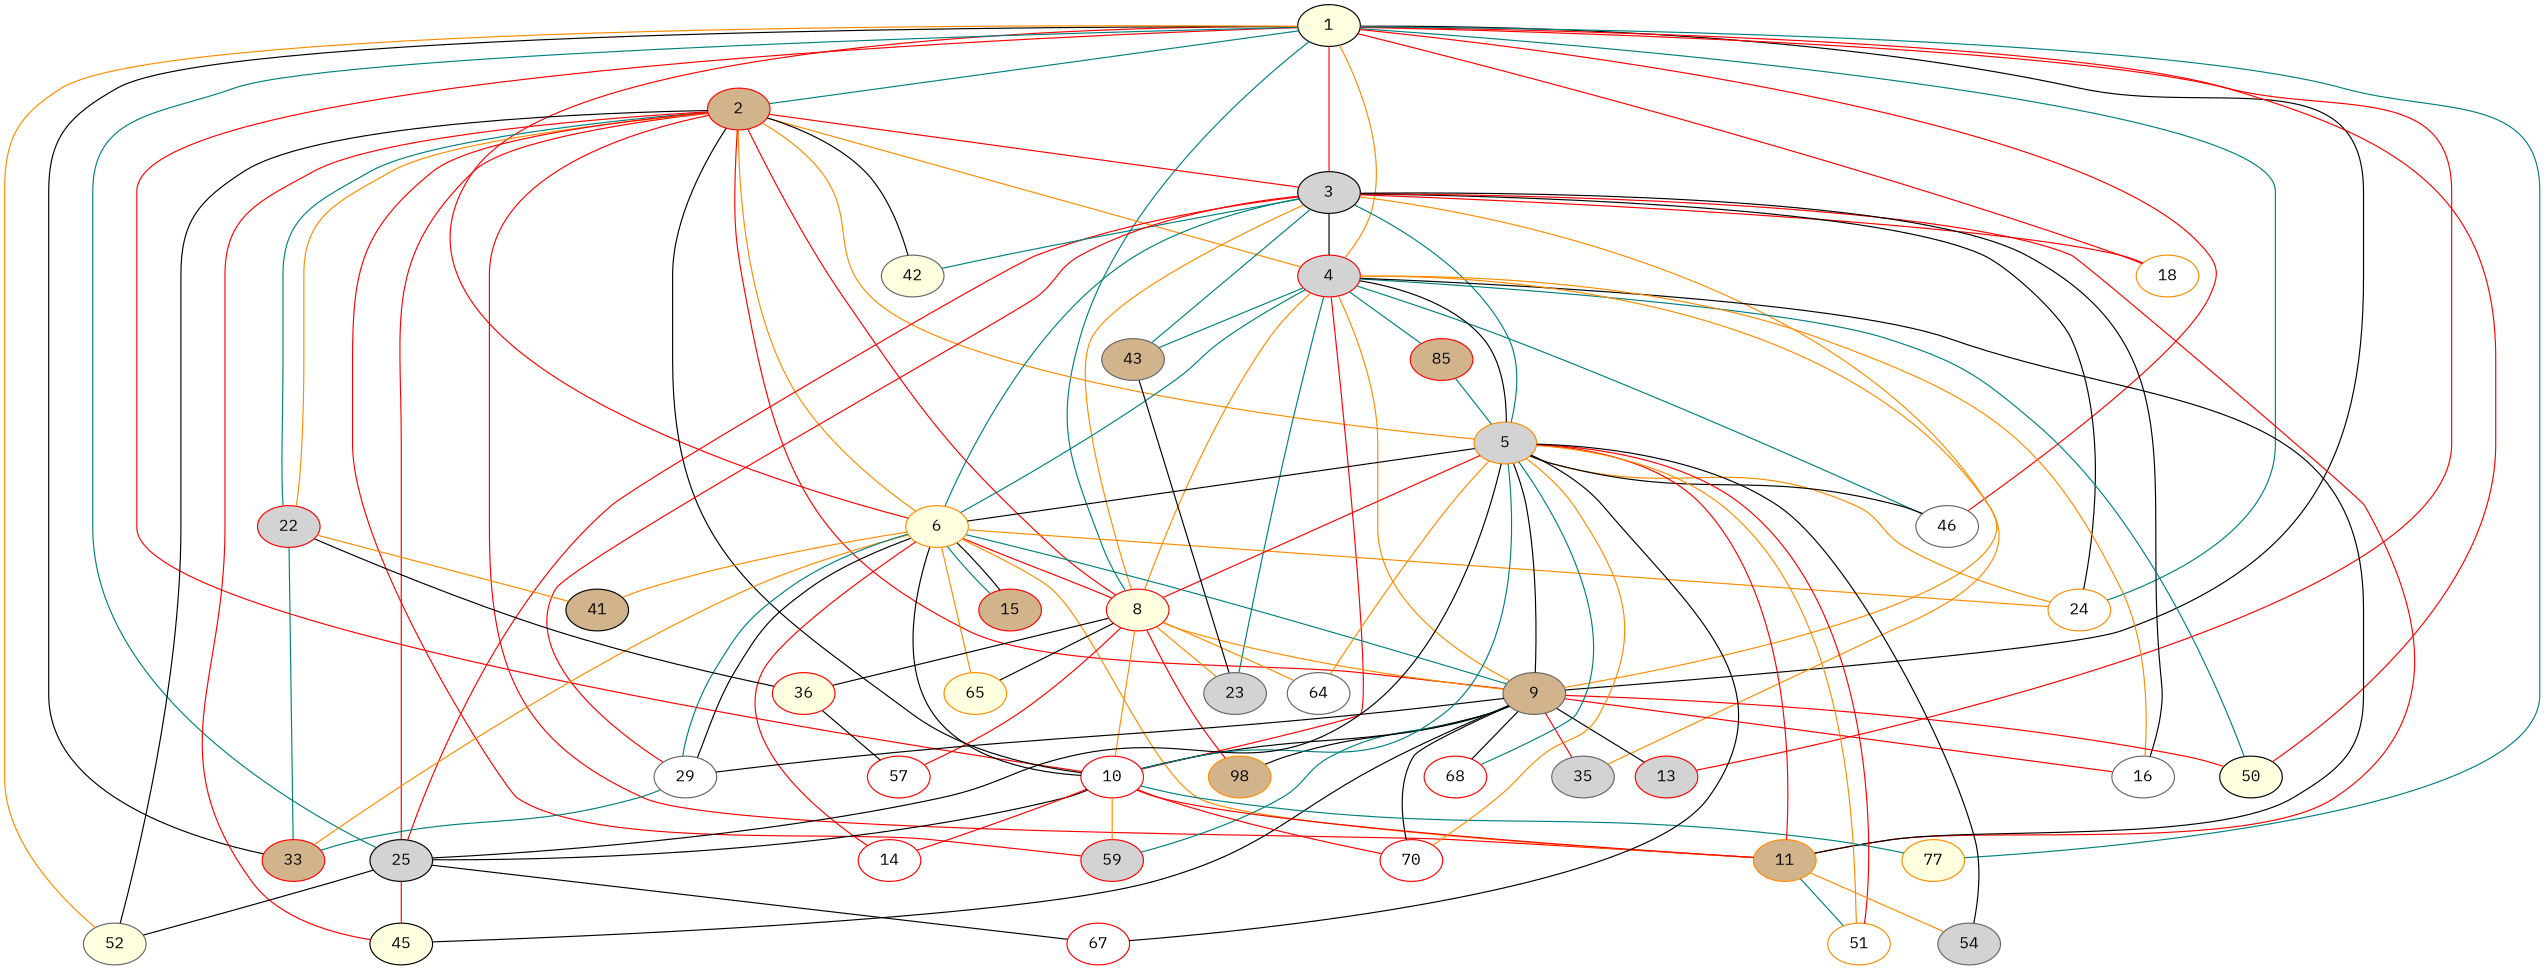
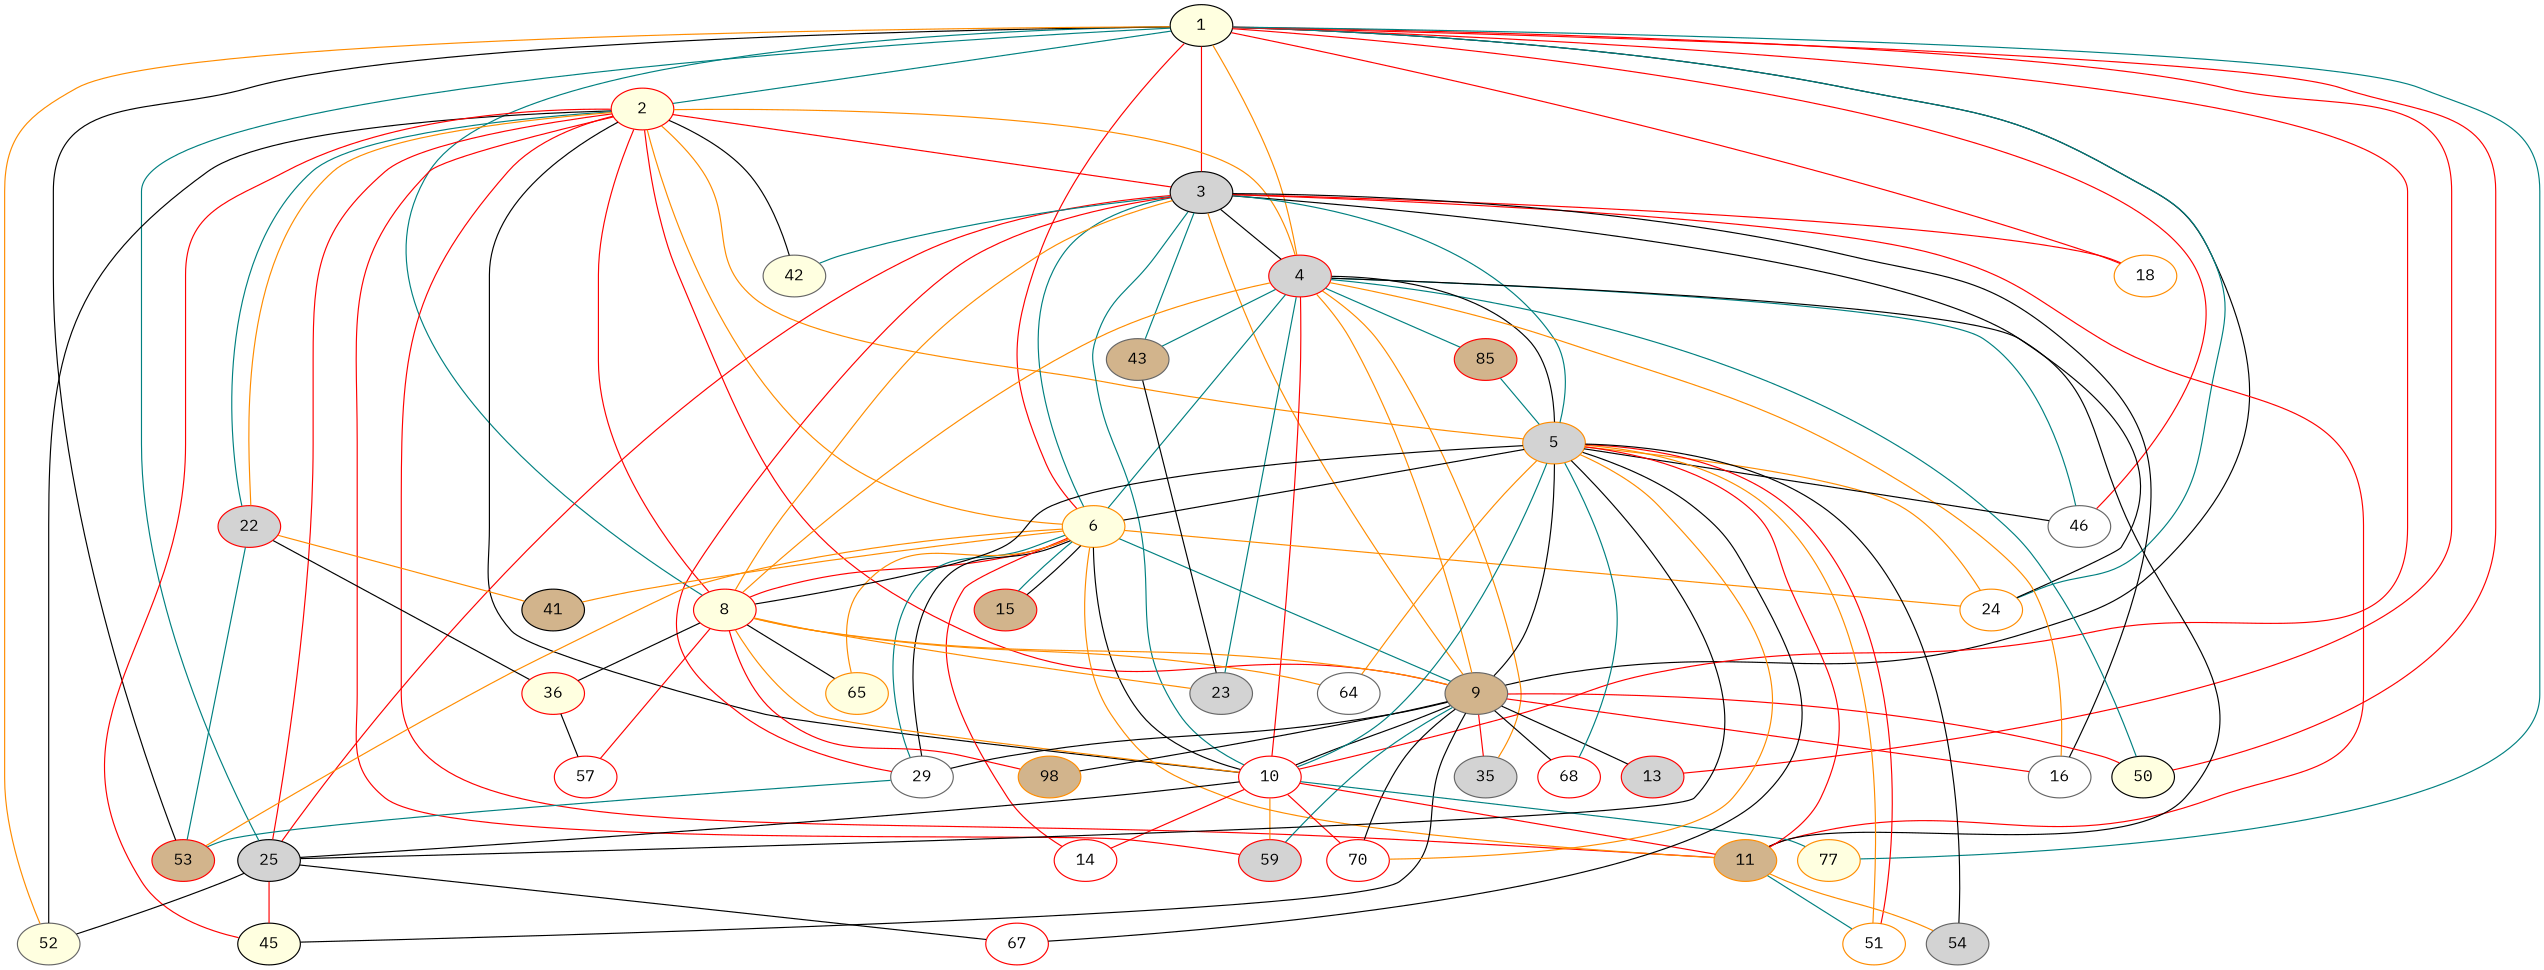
(739, 109) -> (642, 109)
none -> (1126, 475)
(1322, 526) -> (1147, 482)
(293, 861) -> (183, 861)
